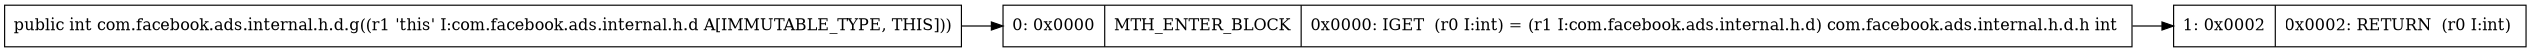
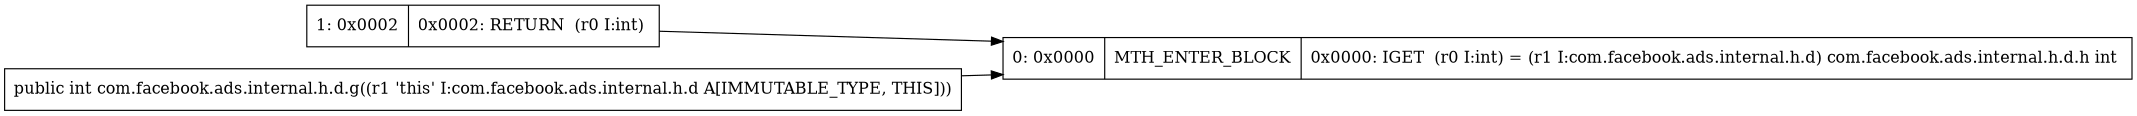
(2147, 26) -> (825, 36)
